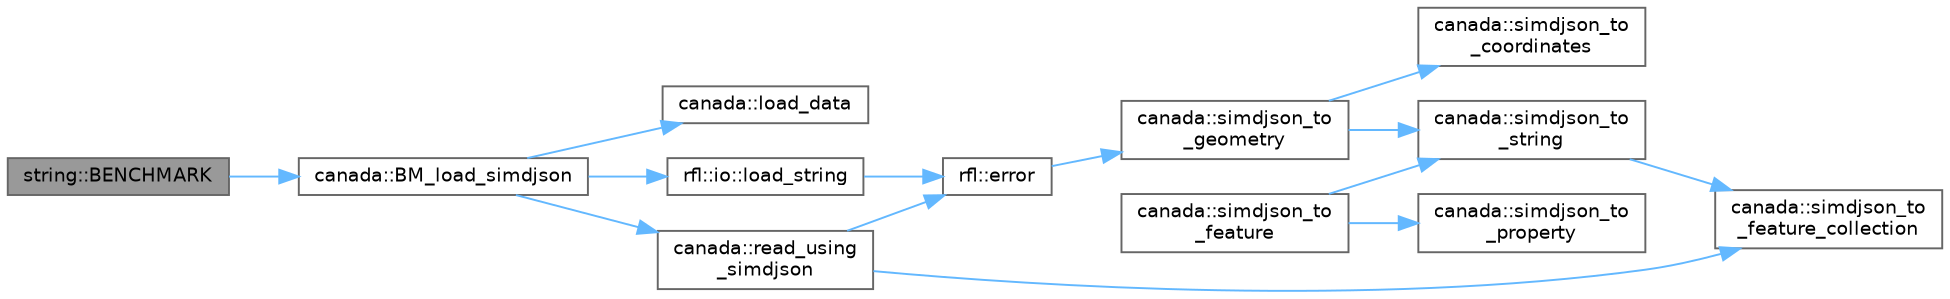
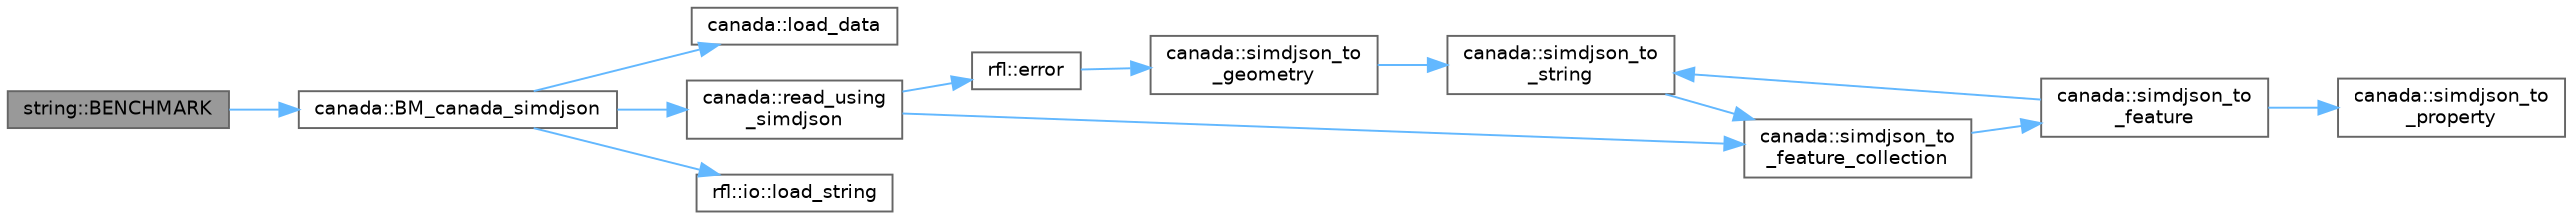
(1532, 37) -> none
none -> (1996, 129)
(443, 177) -> (458, 110)
(894, 177) -> none
